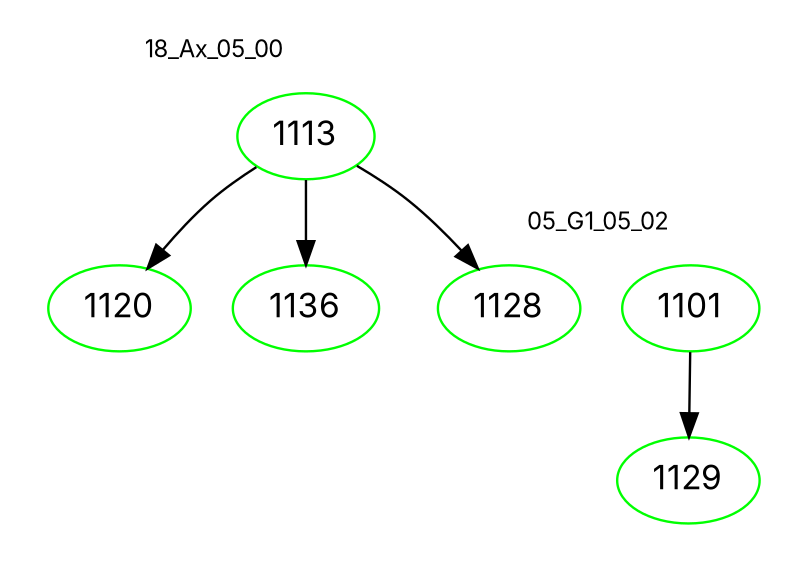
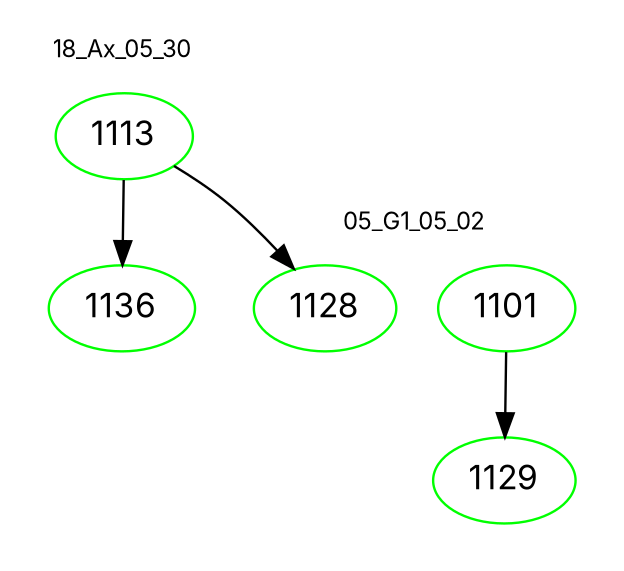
(214, 51) -> (122, 51)
(120, 308) -> none
